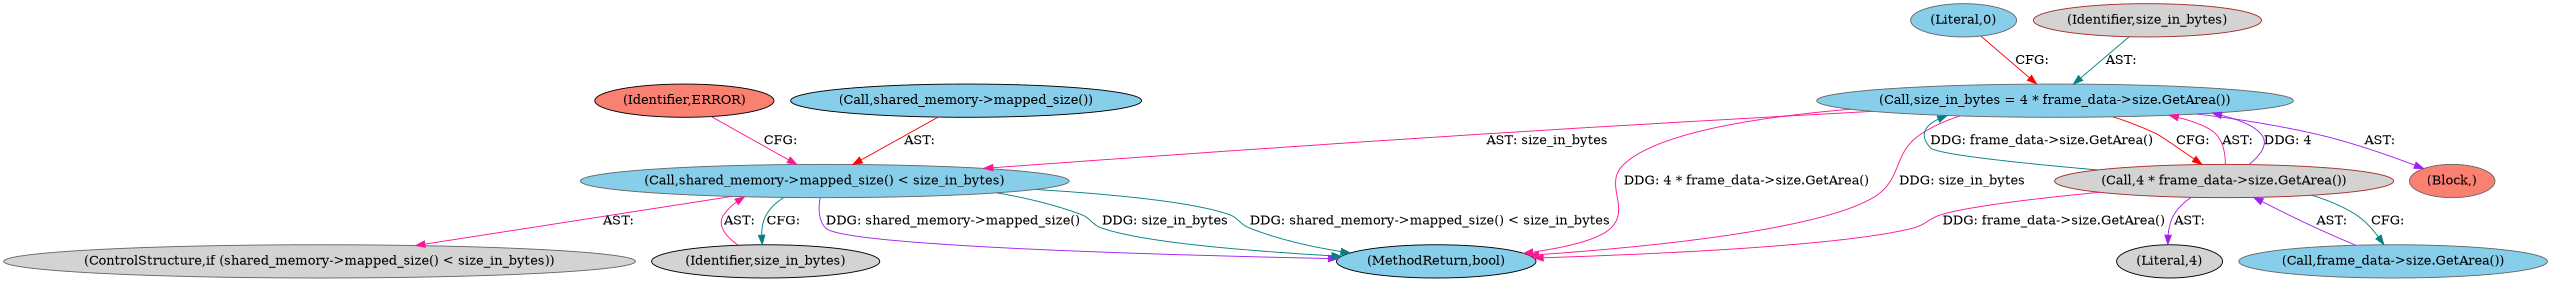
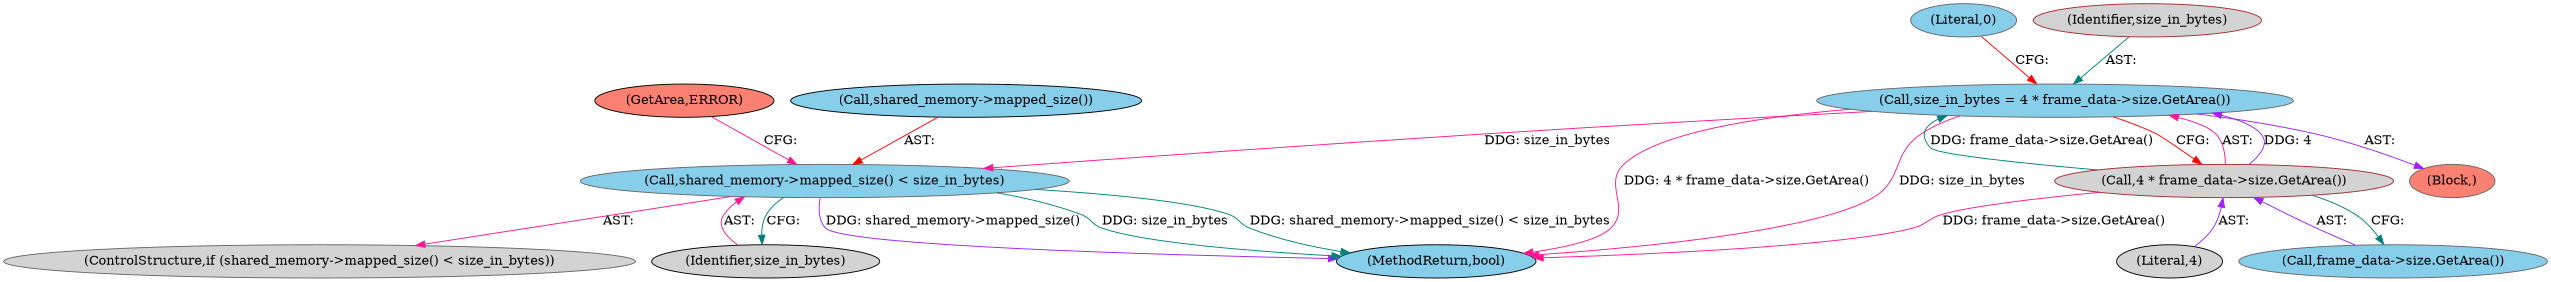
(684, 101) -> (684, 101)
(1548, 141) -> (1548, 141)
(2175, 213) -> (2212, 230)
